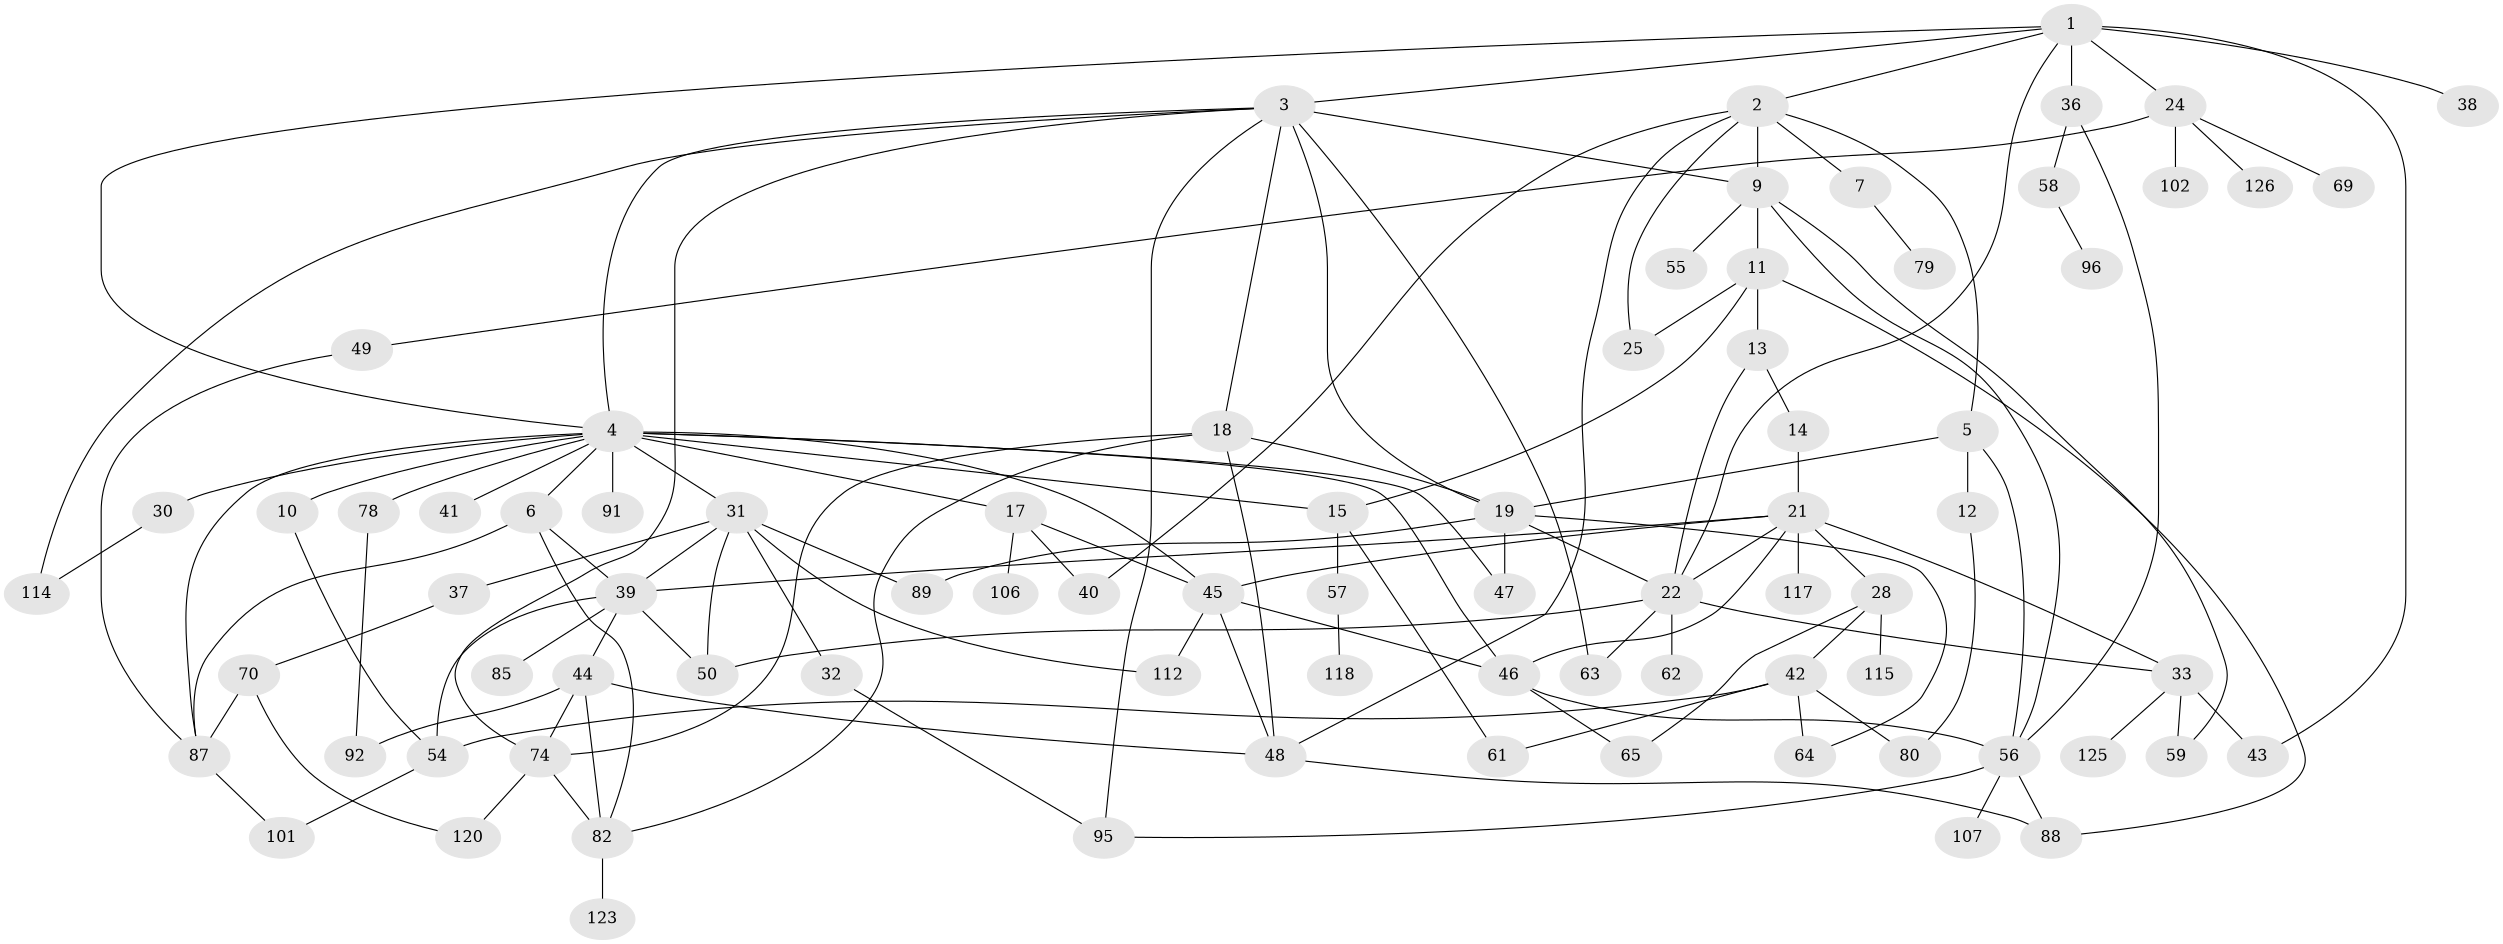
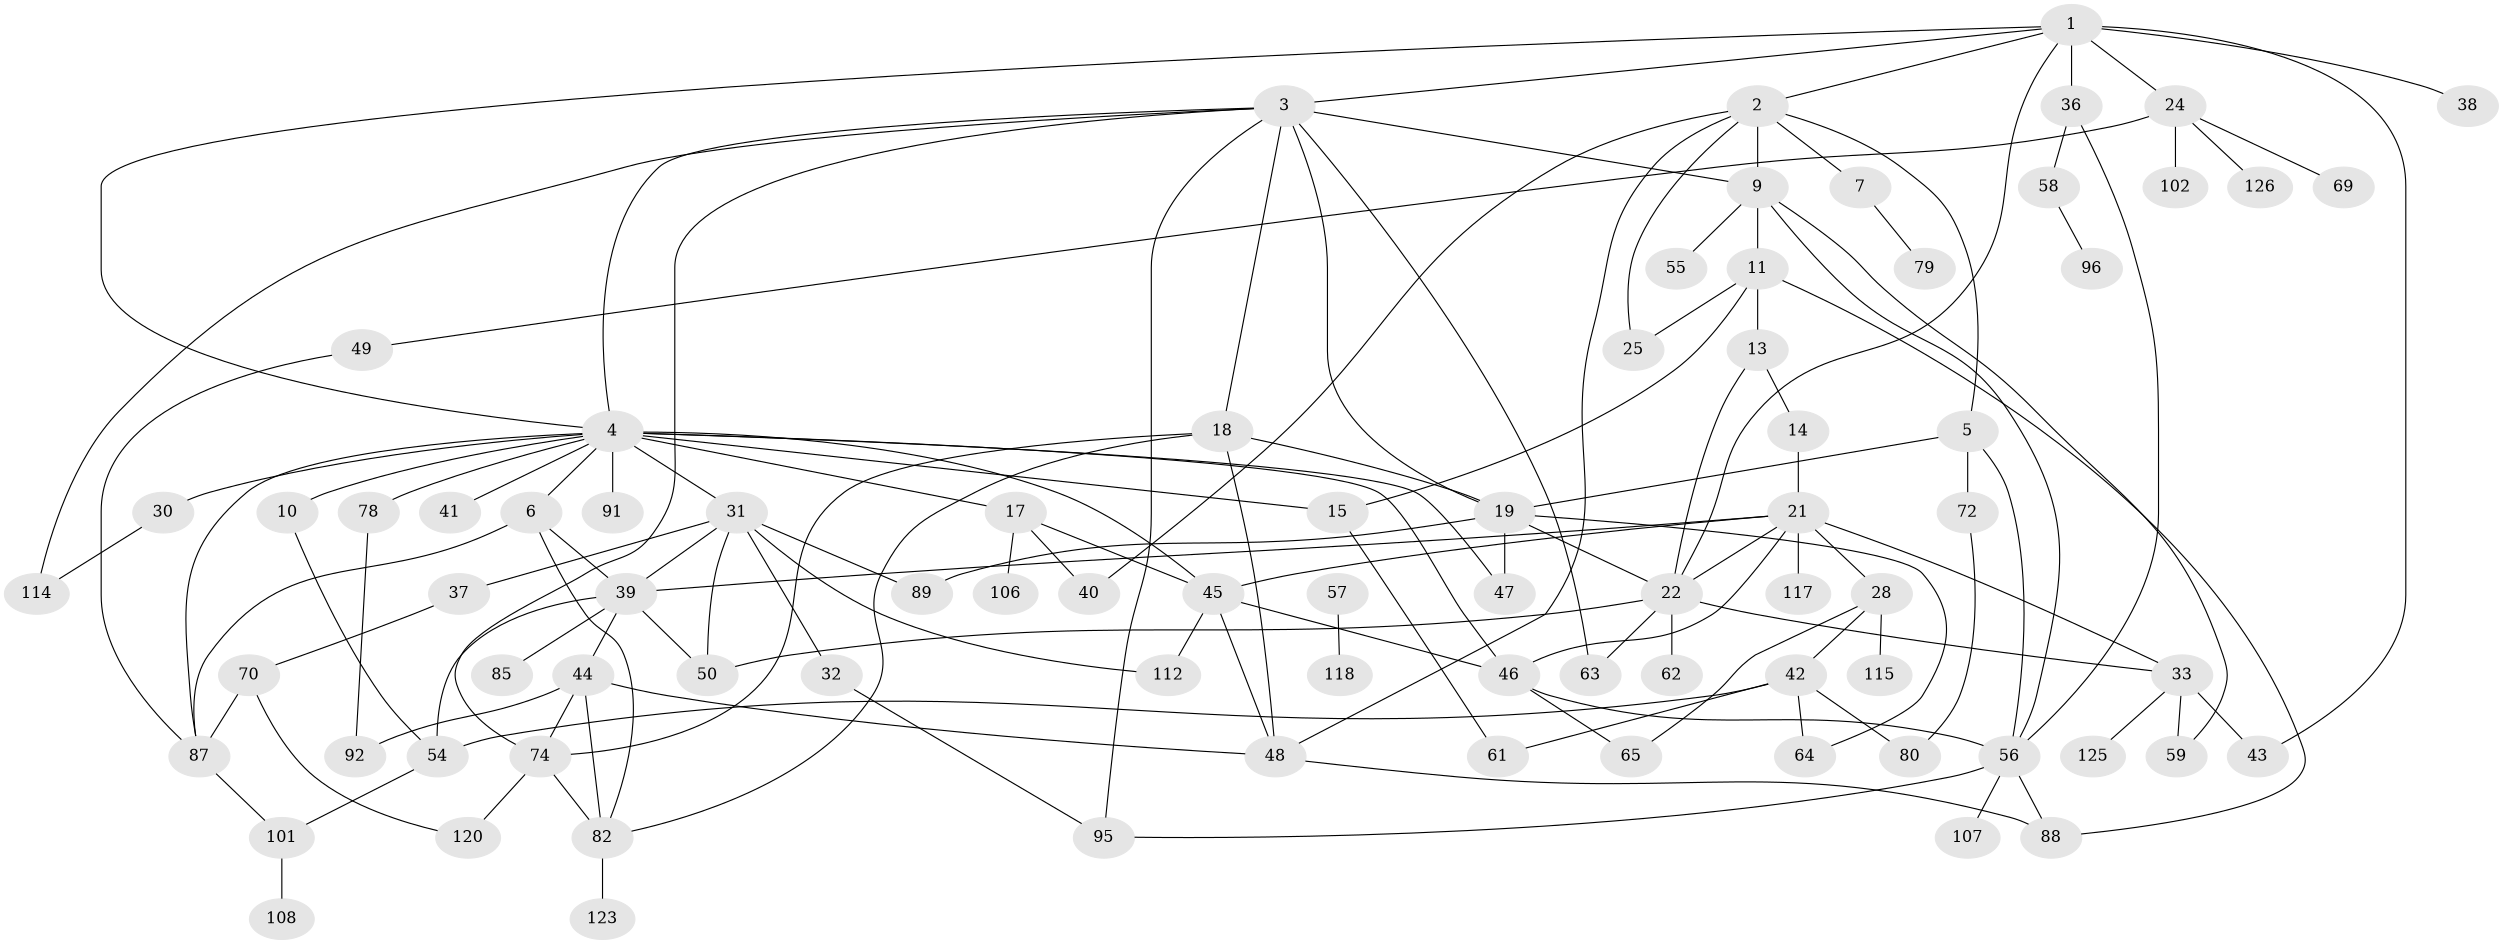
(1968, 513) -> (1968, 513)
(1338, 553) -> none
none -> (282, 919)
